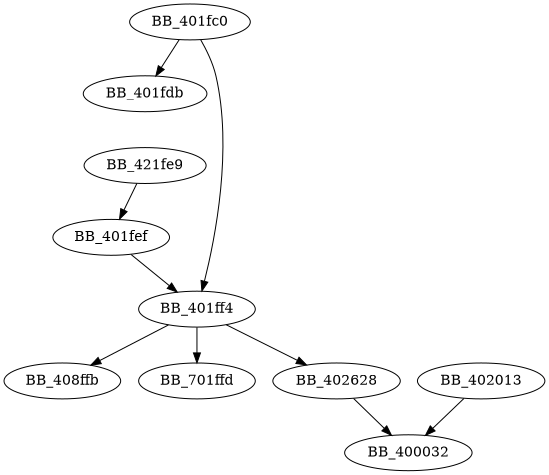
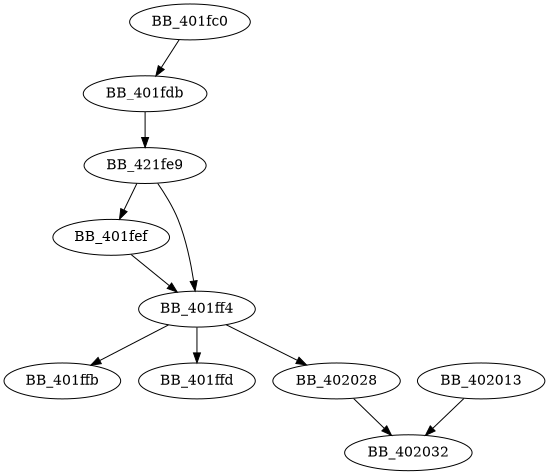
none -> (145, 125)
(223, 159) -> (182, 230)
(62, 381) -> (62, 381)
(197, 381) -> (197, 381)
(337, 381) -> (337, 381)
(408, 453) -> (408, 453)
